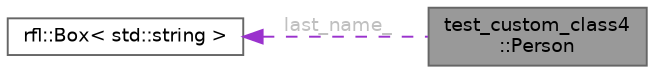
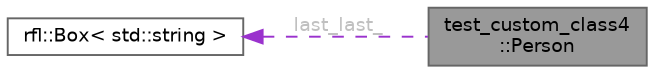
(336, 26) -> (336, 26)
